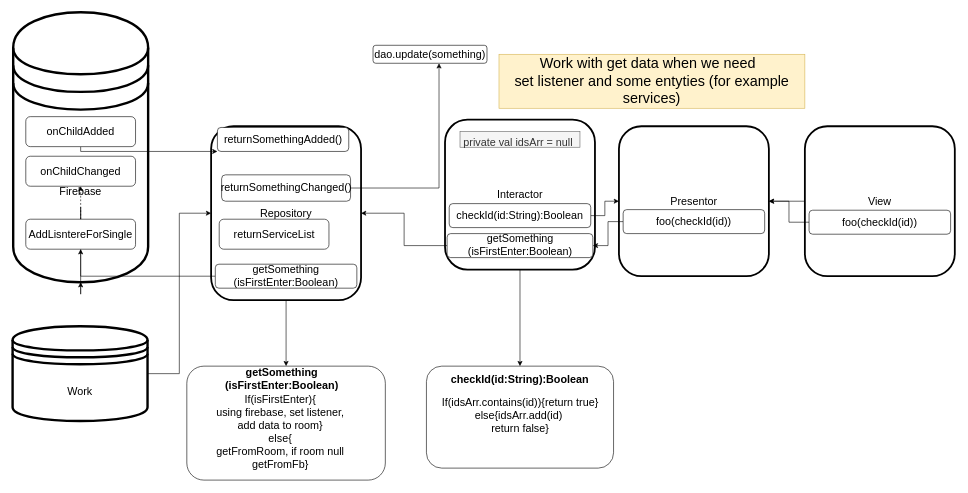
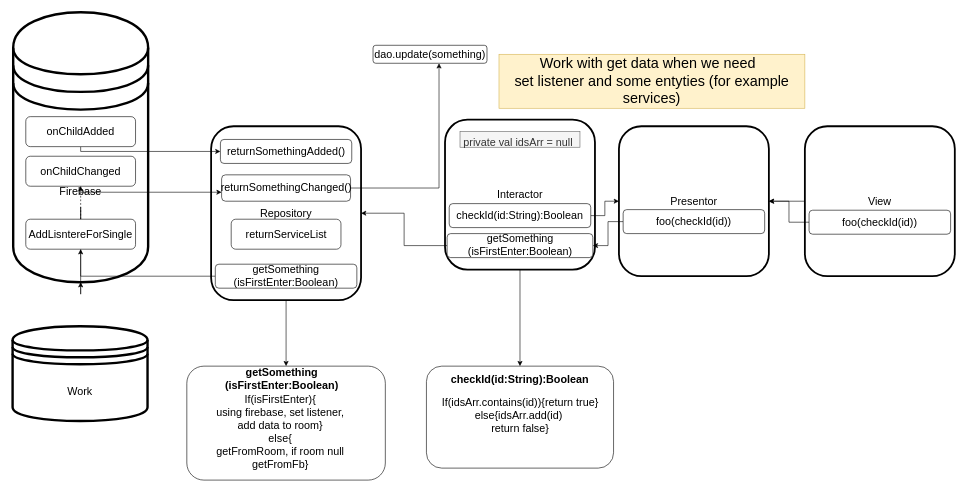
(283, 140) -> (286, 152)
none -> (80, 189)
(274, 234) -> (286, 234)
(165, 374) -> none
